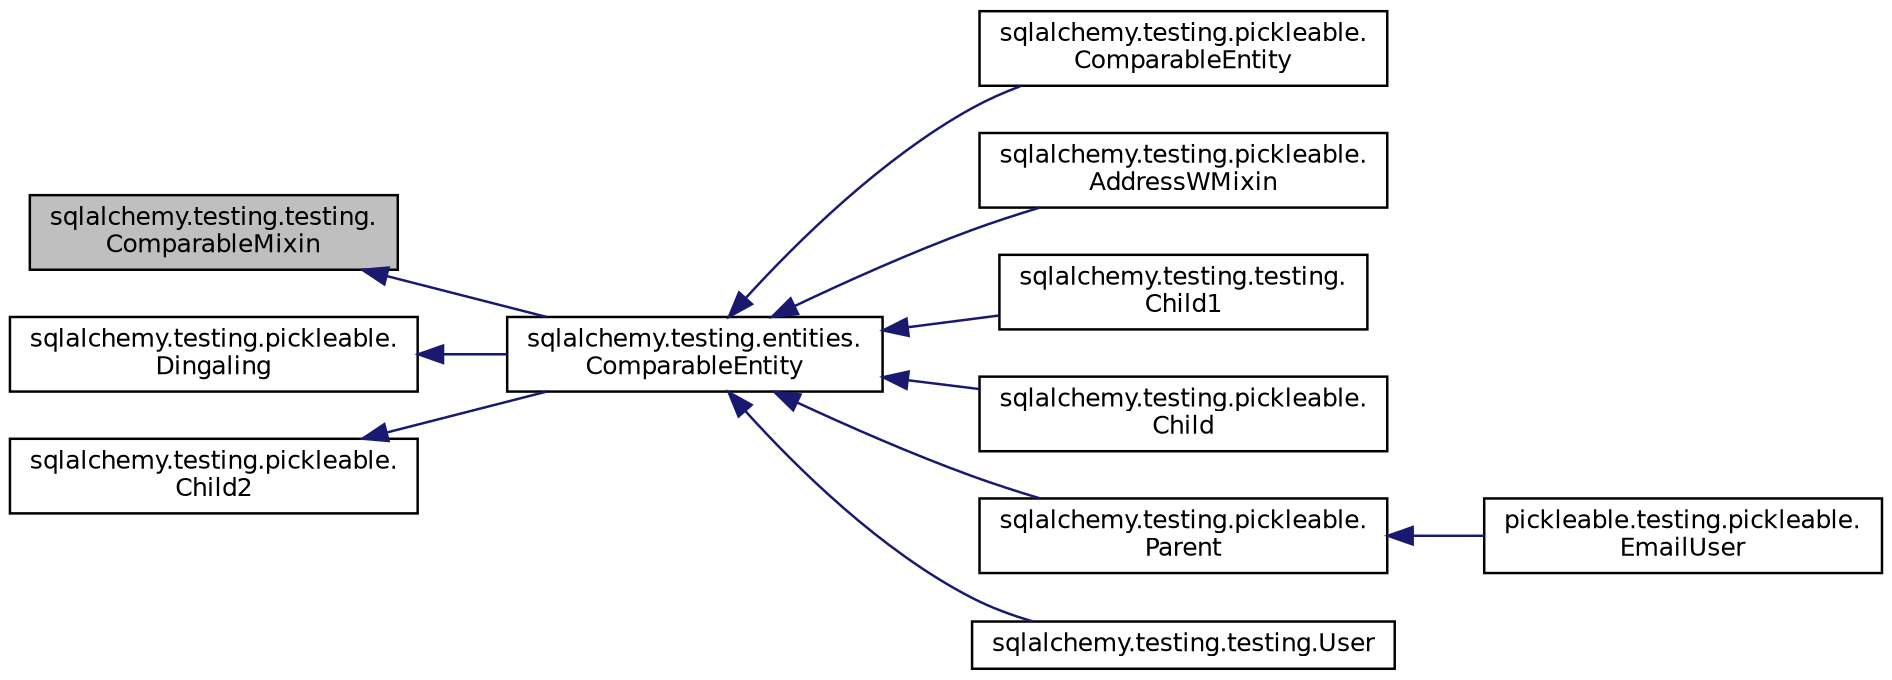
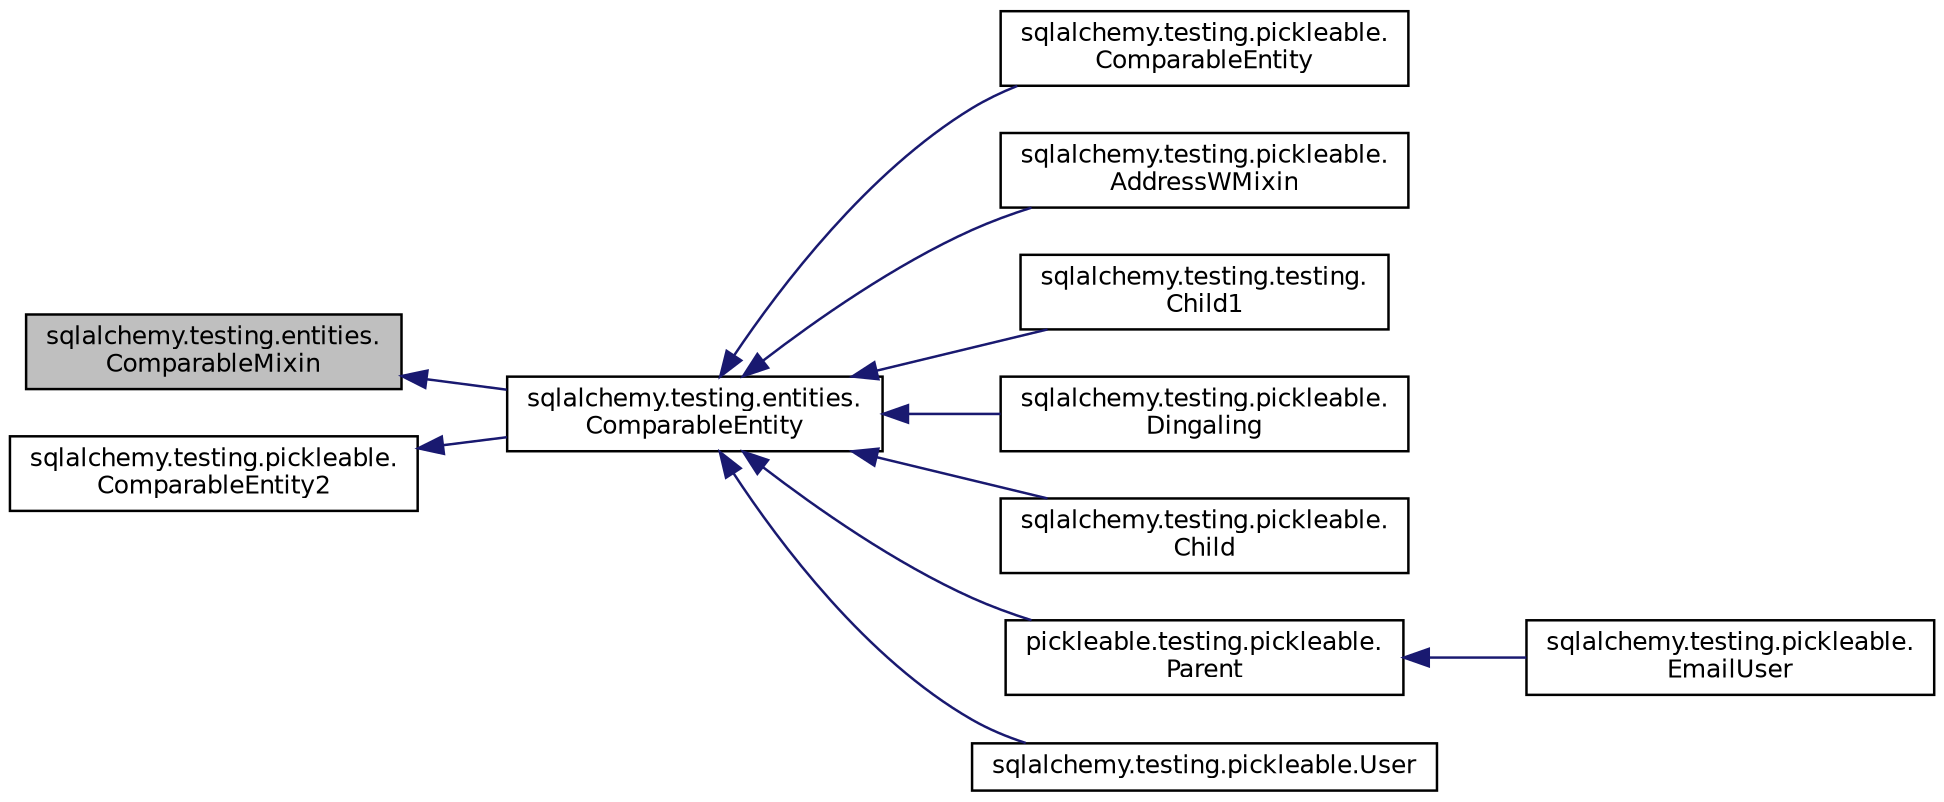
(214, 232) -> (214, 352)
(475, 354) -> (955, 414)
(214, 476) -> (214, 474)
(1183, 536) -> (1205, 658)
(1683, 536) -> (1730, 658)
(1183, 645) -> (1205, 767)
